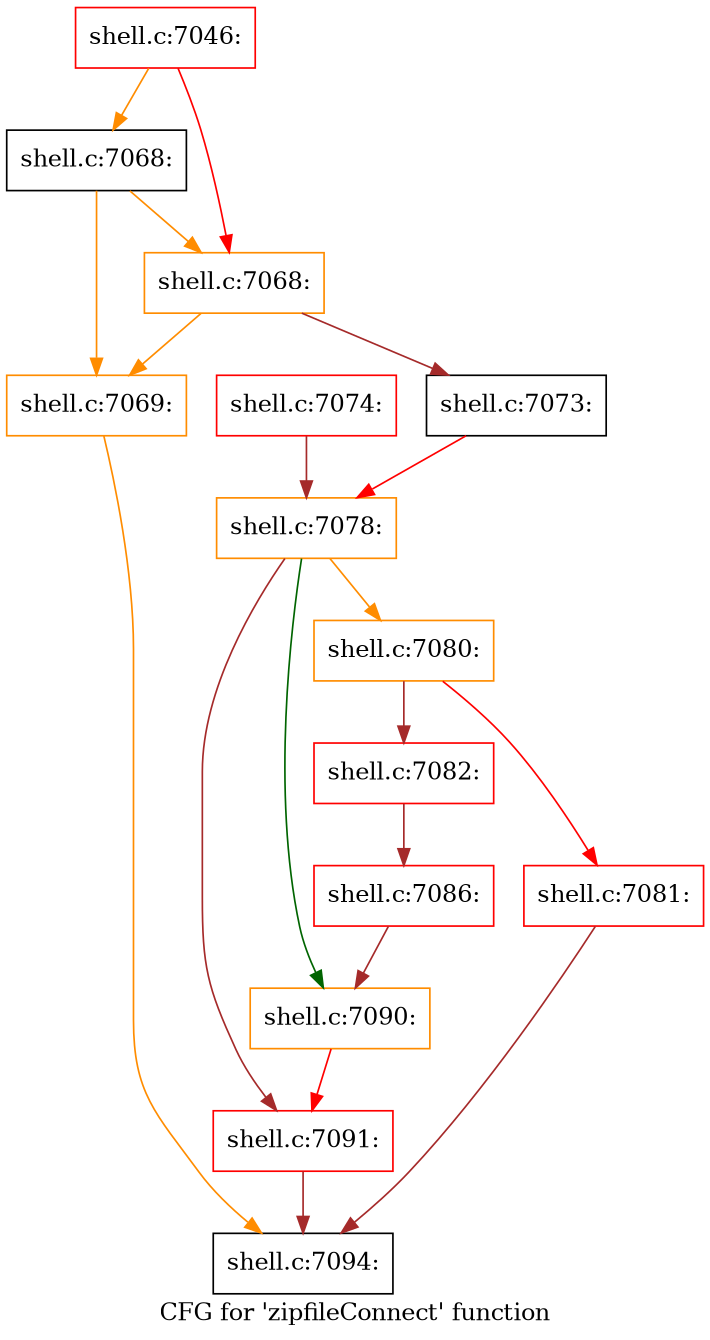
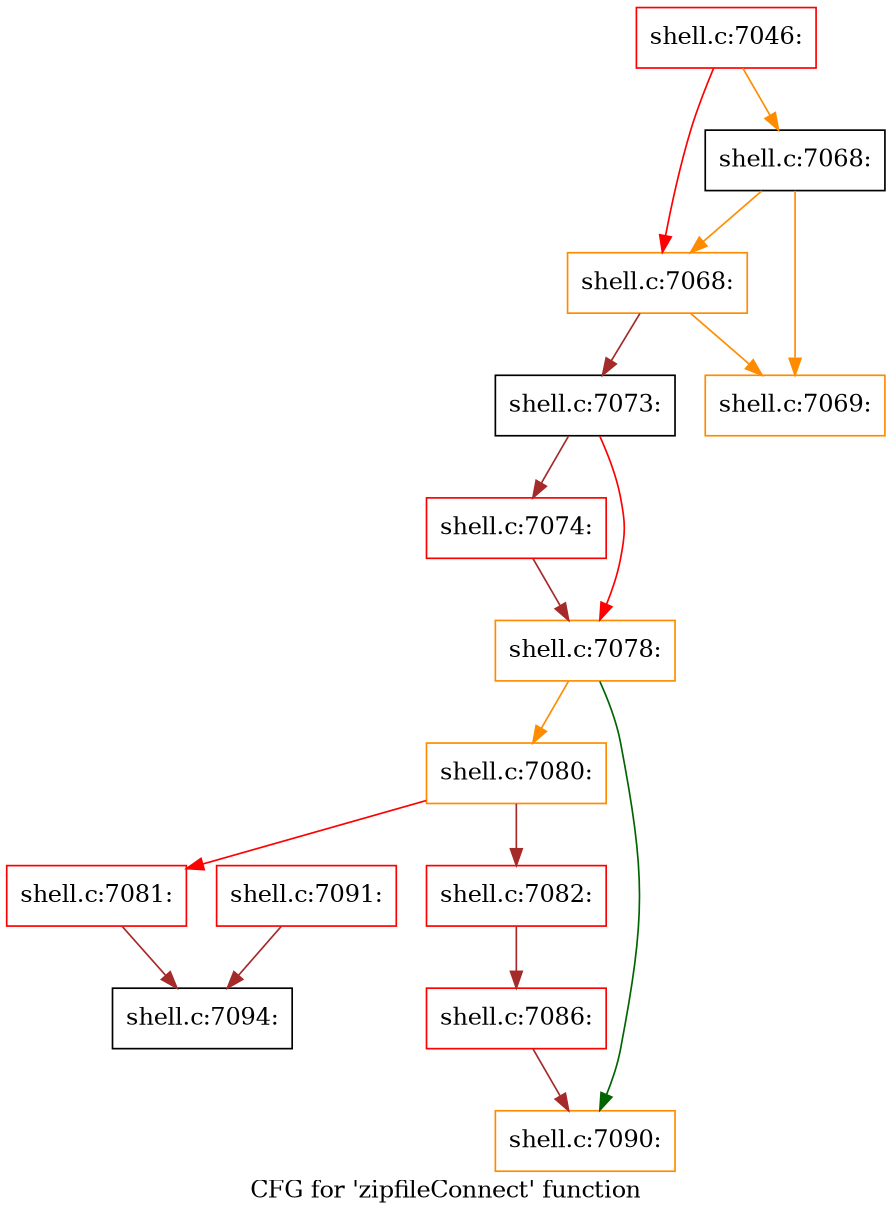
none -> (555, 459)
(202, 826) -> none
(133, 847) -> none
(324, 1072) -> none
